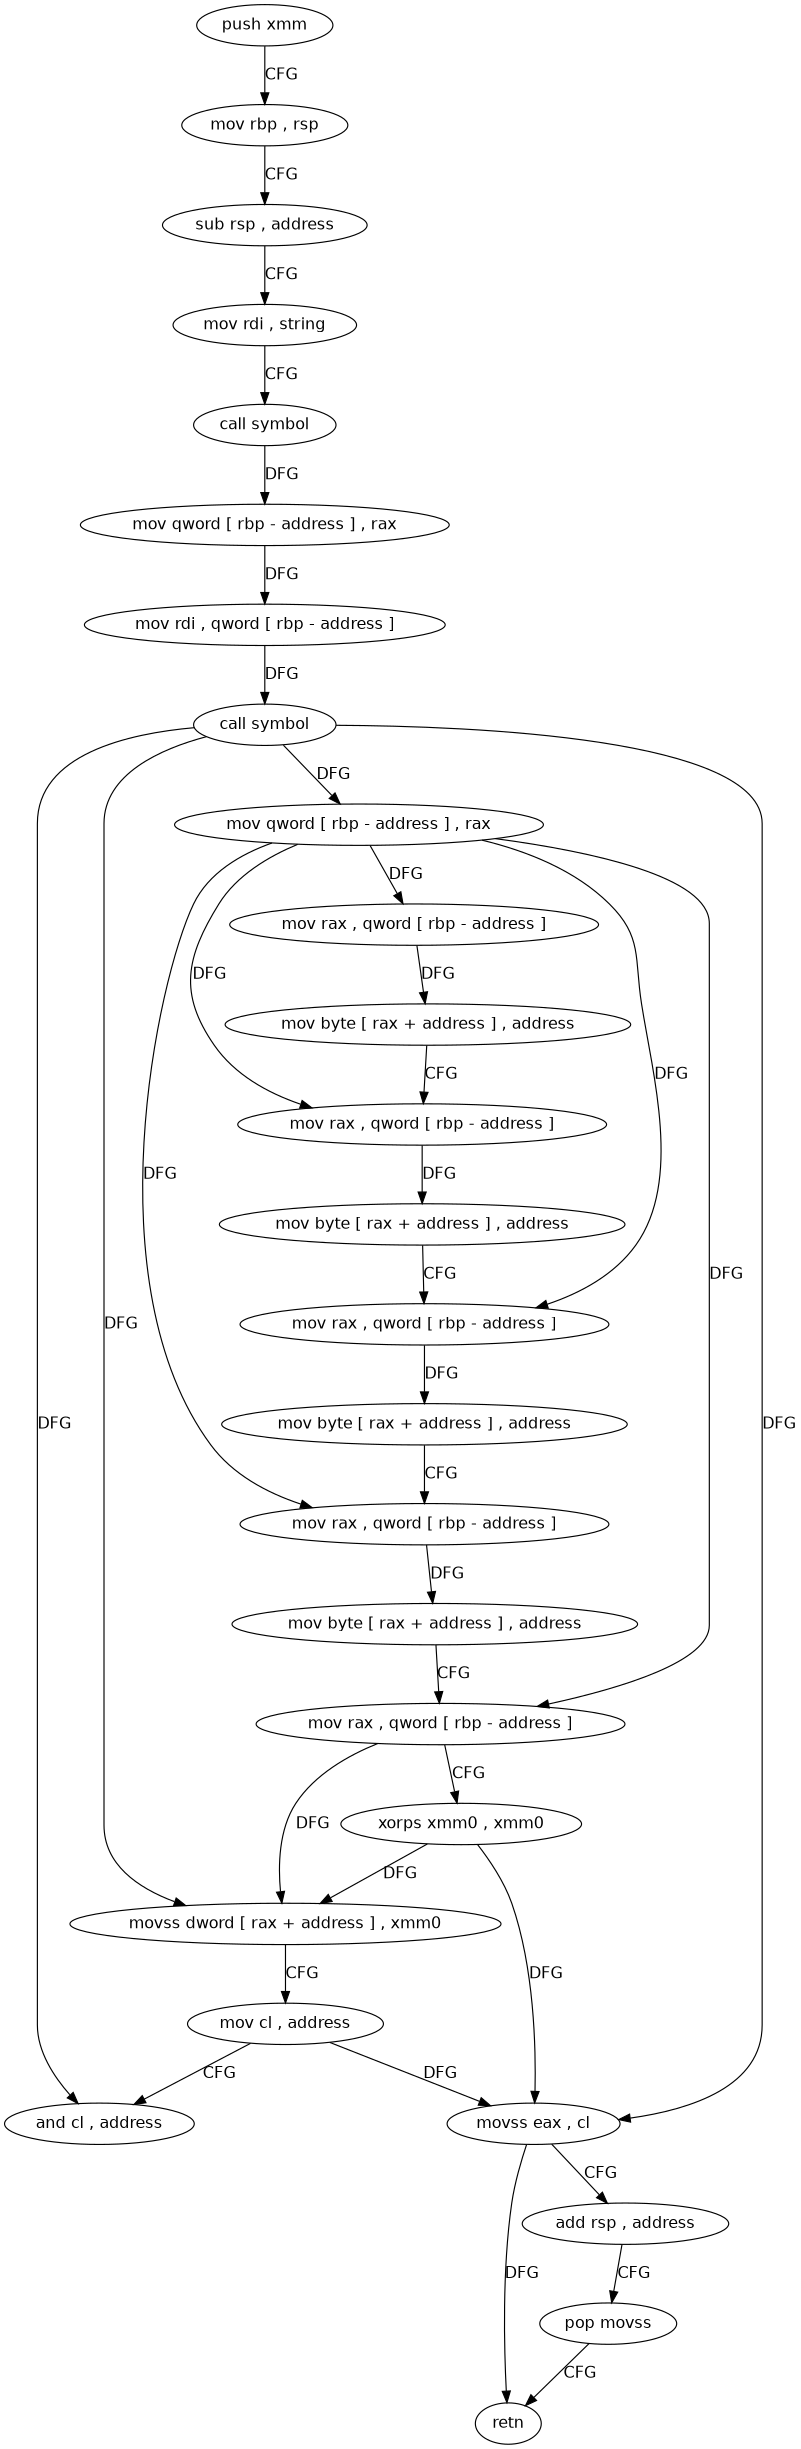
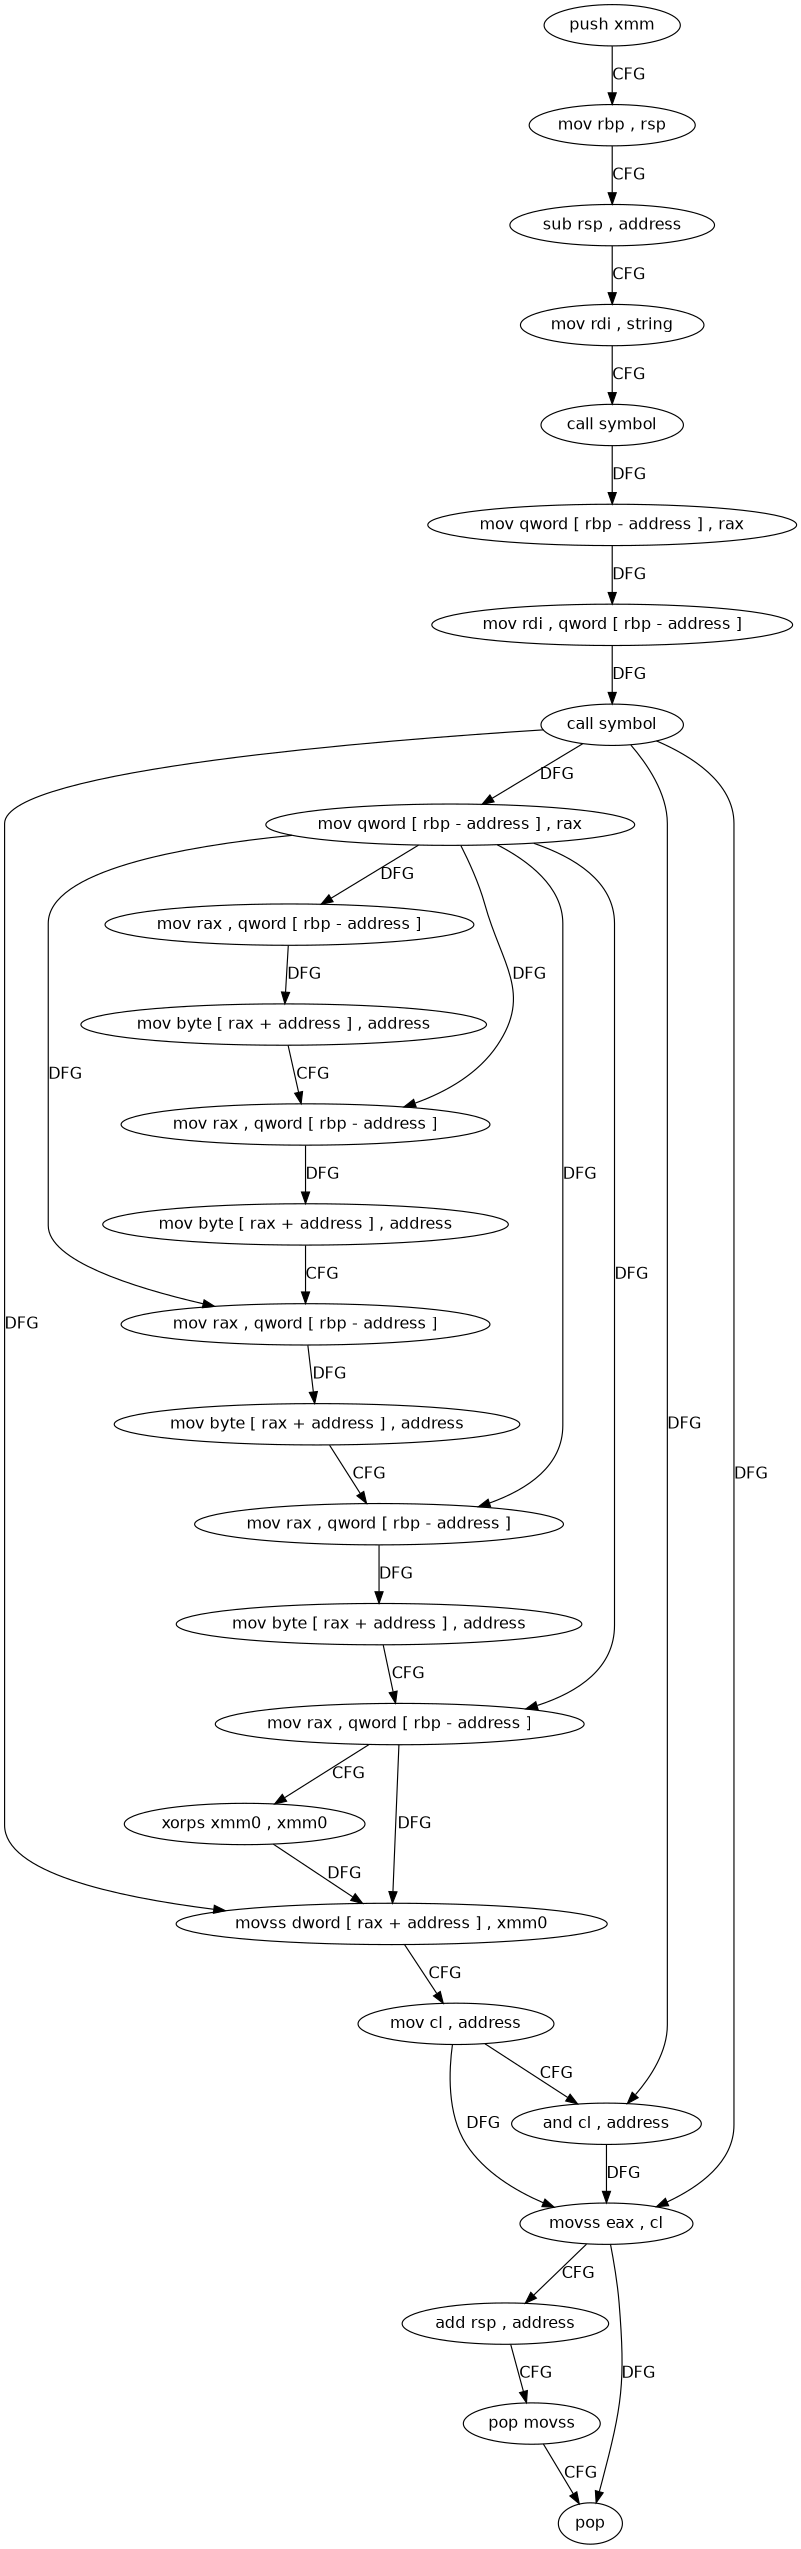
(526, 1962) -> (606, 2168)
(508, 2424) -> (590, 2523)
